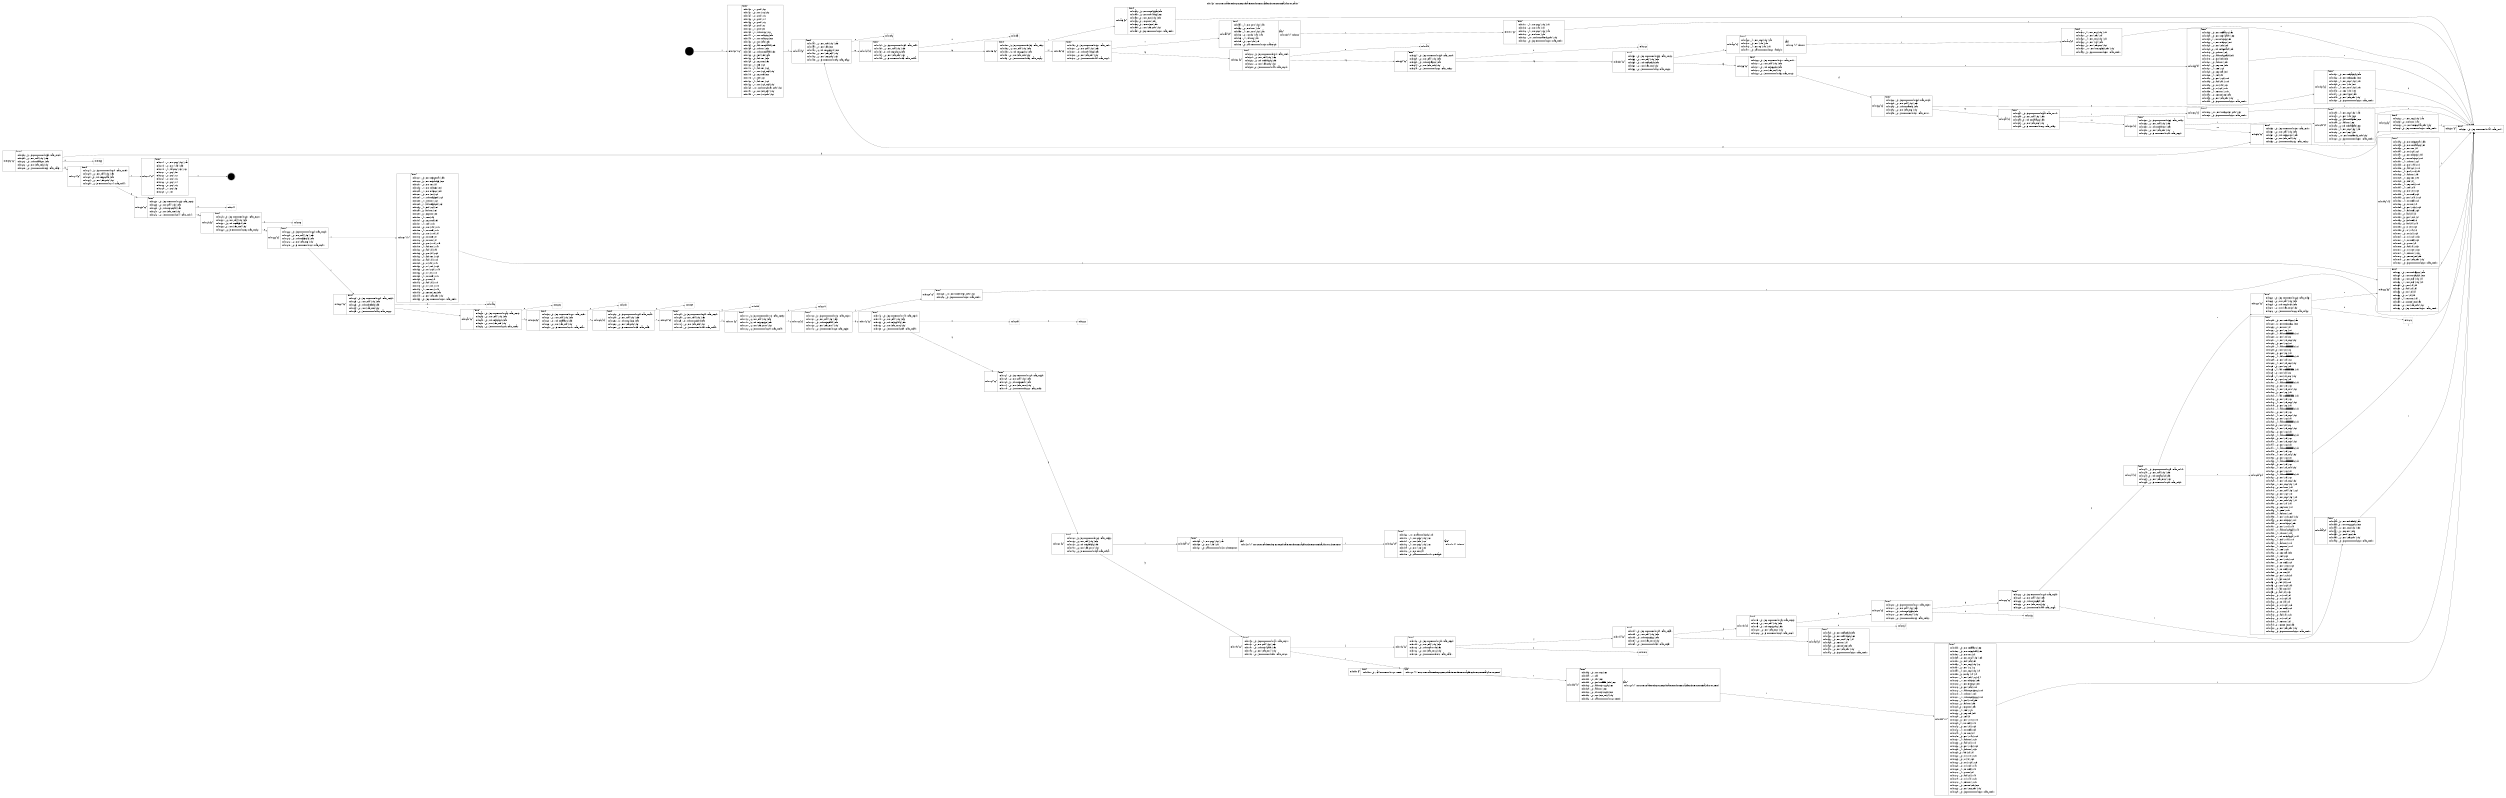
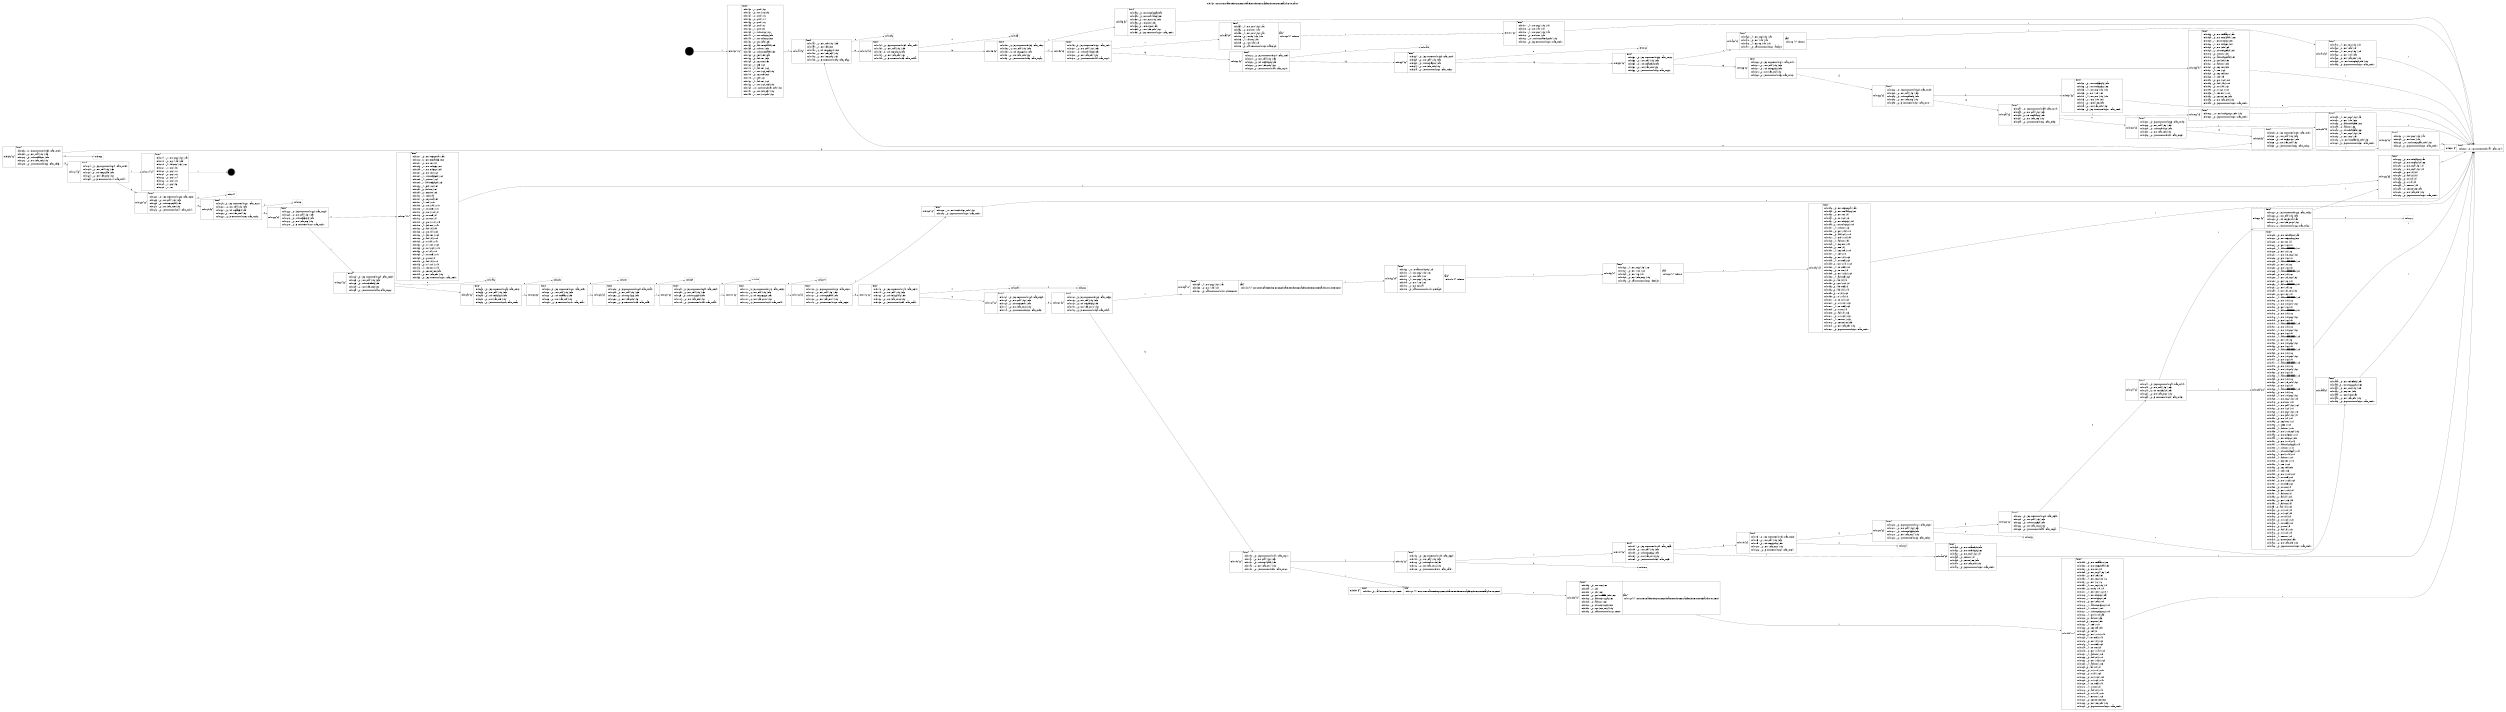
none -> (1643, 274)
